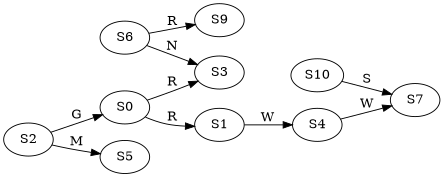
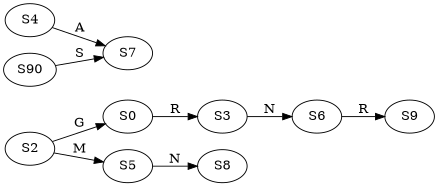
(168, 53) -> (265, 117)
(317, 75) -> (30, 70)
(367, 104) -> (80, 28)
(219, 125) -> none
none -> (222, 166)
